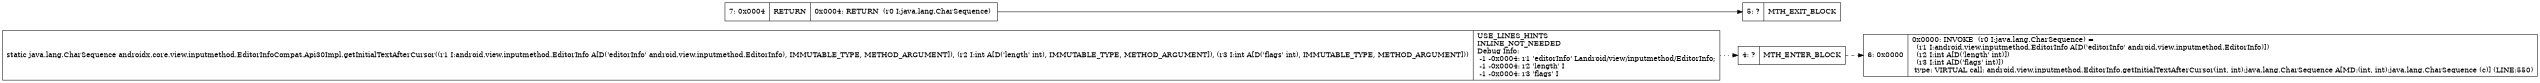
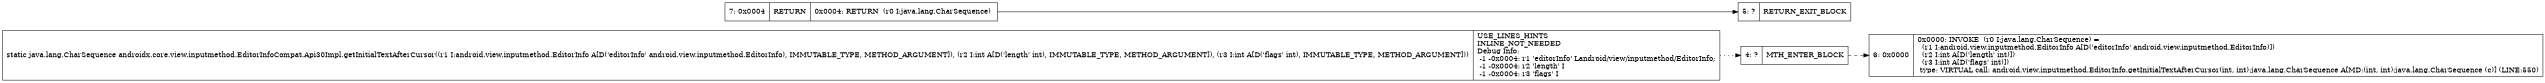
(1802, 12) -> (1805, 12)
